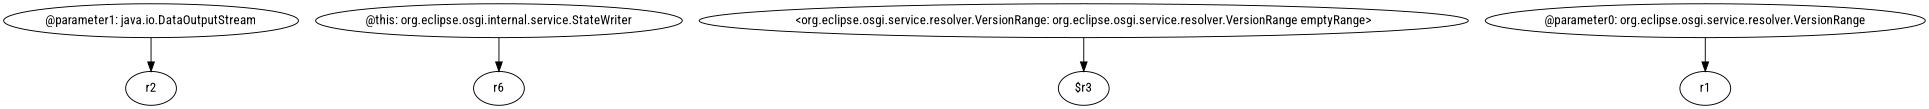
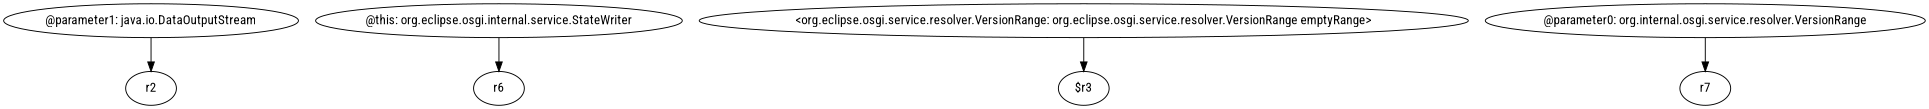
(1705, 21) -> (1705, 21)
(1705, 88) -> (1705, 88)
